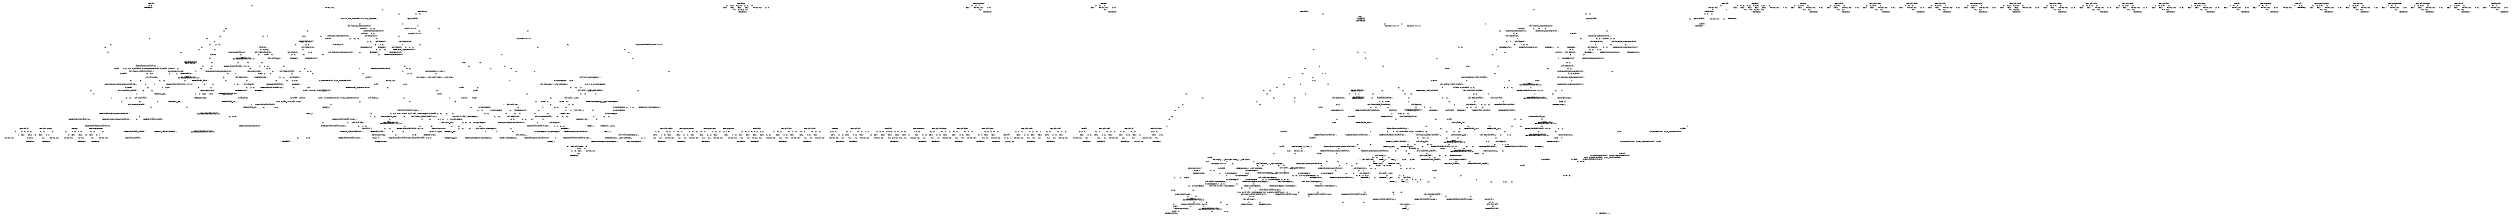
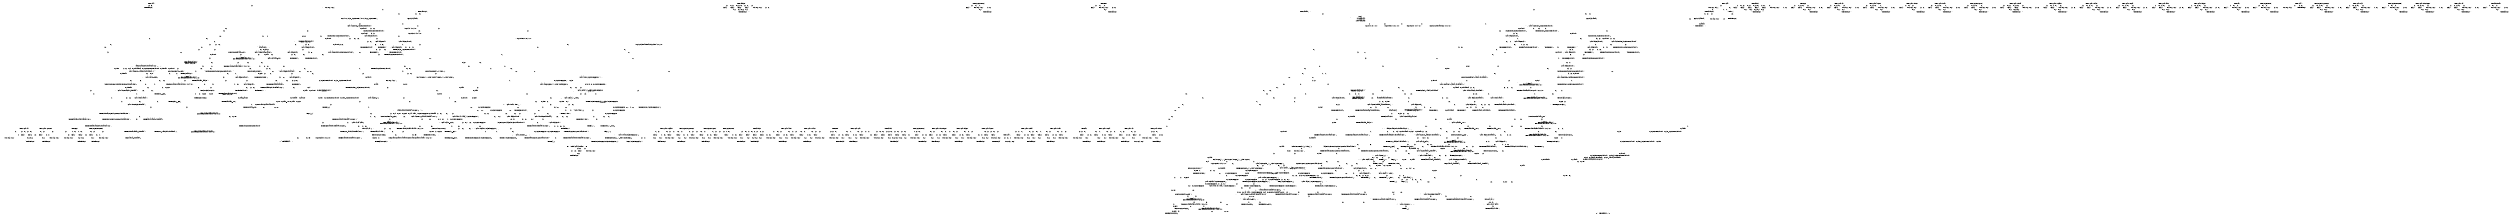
none -> (1731, 12)
none -> (1371, 26)
none -> (1440, 26)
none -> (323, 138)
